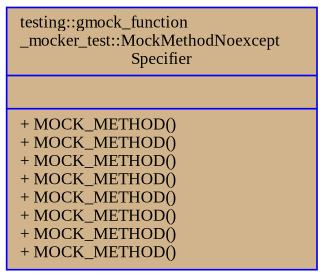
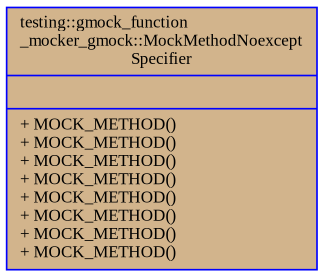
(150, 41) -> (162, 41)
